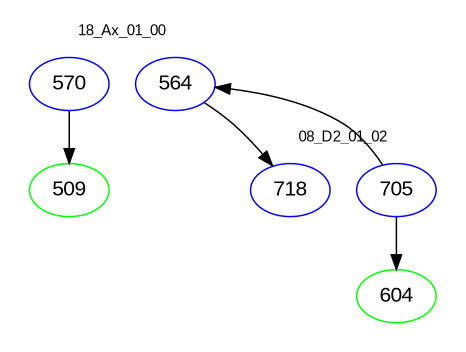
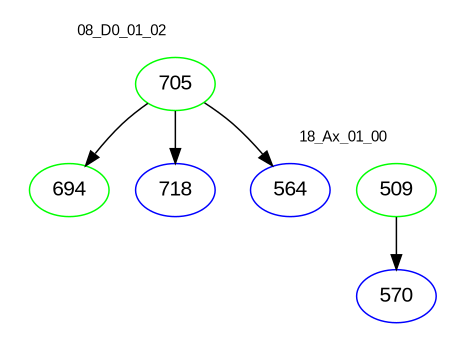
(69, 130) -> (396, 236)
(248, 138) -> (175, 130)
(343, 138) -> (122, 32)
(396, 190) -> (175, 84)
(396, 296) -> (69, 190)
